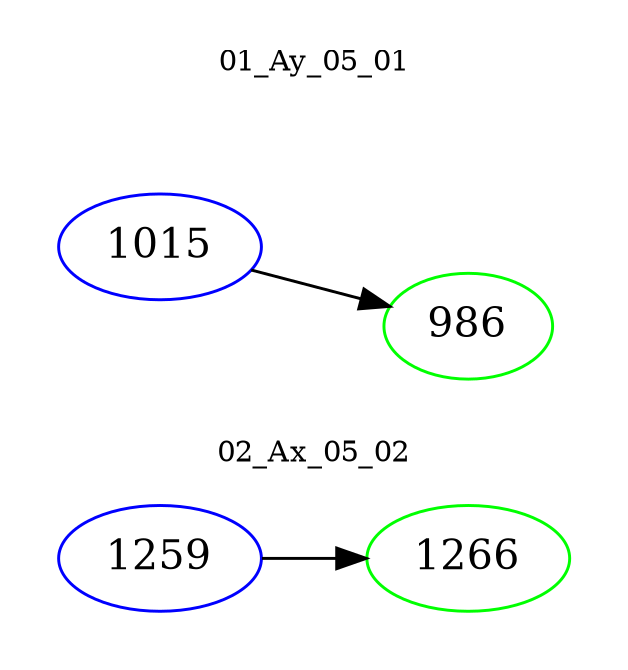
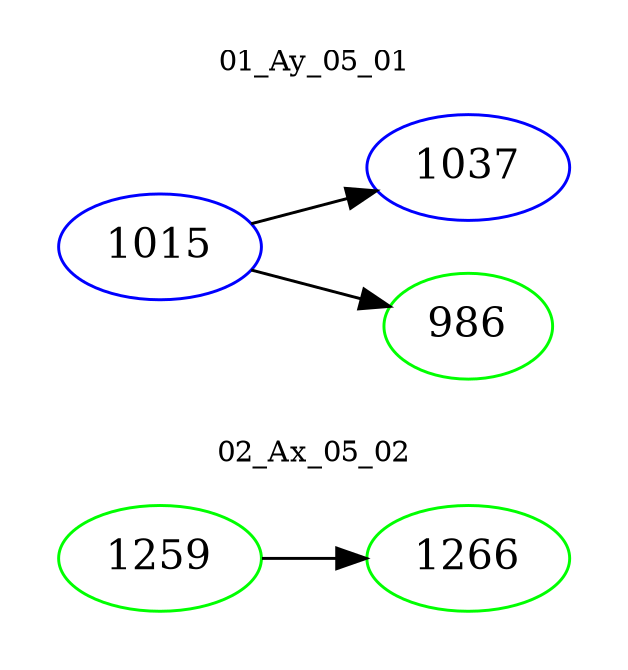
none -> (468, 168)
(160, 558) -> (160, 558)
